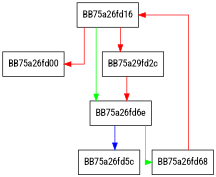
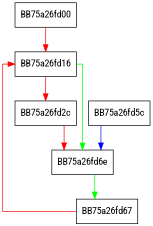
(84, 52) -> (46, 36)
(133, 64) -> (46, 113)
(115, 134) -> (101, 134)
(183, 162) -> (107, 211)
